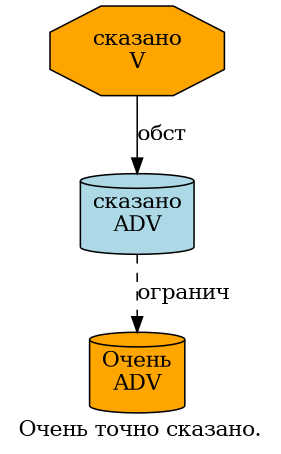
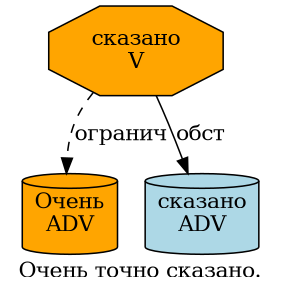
(137, 285) -> (75, 123)
